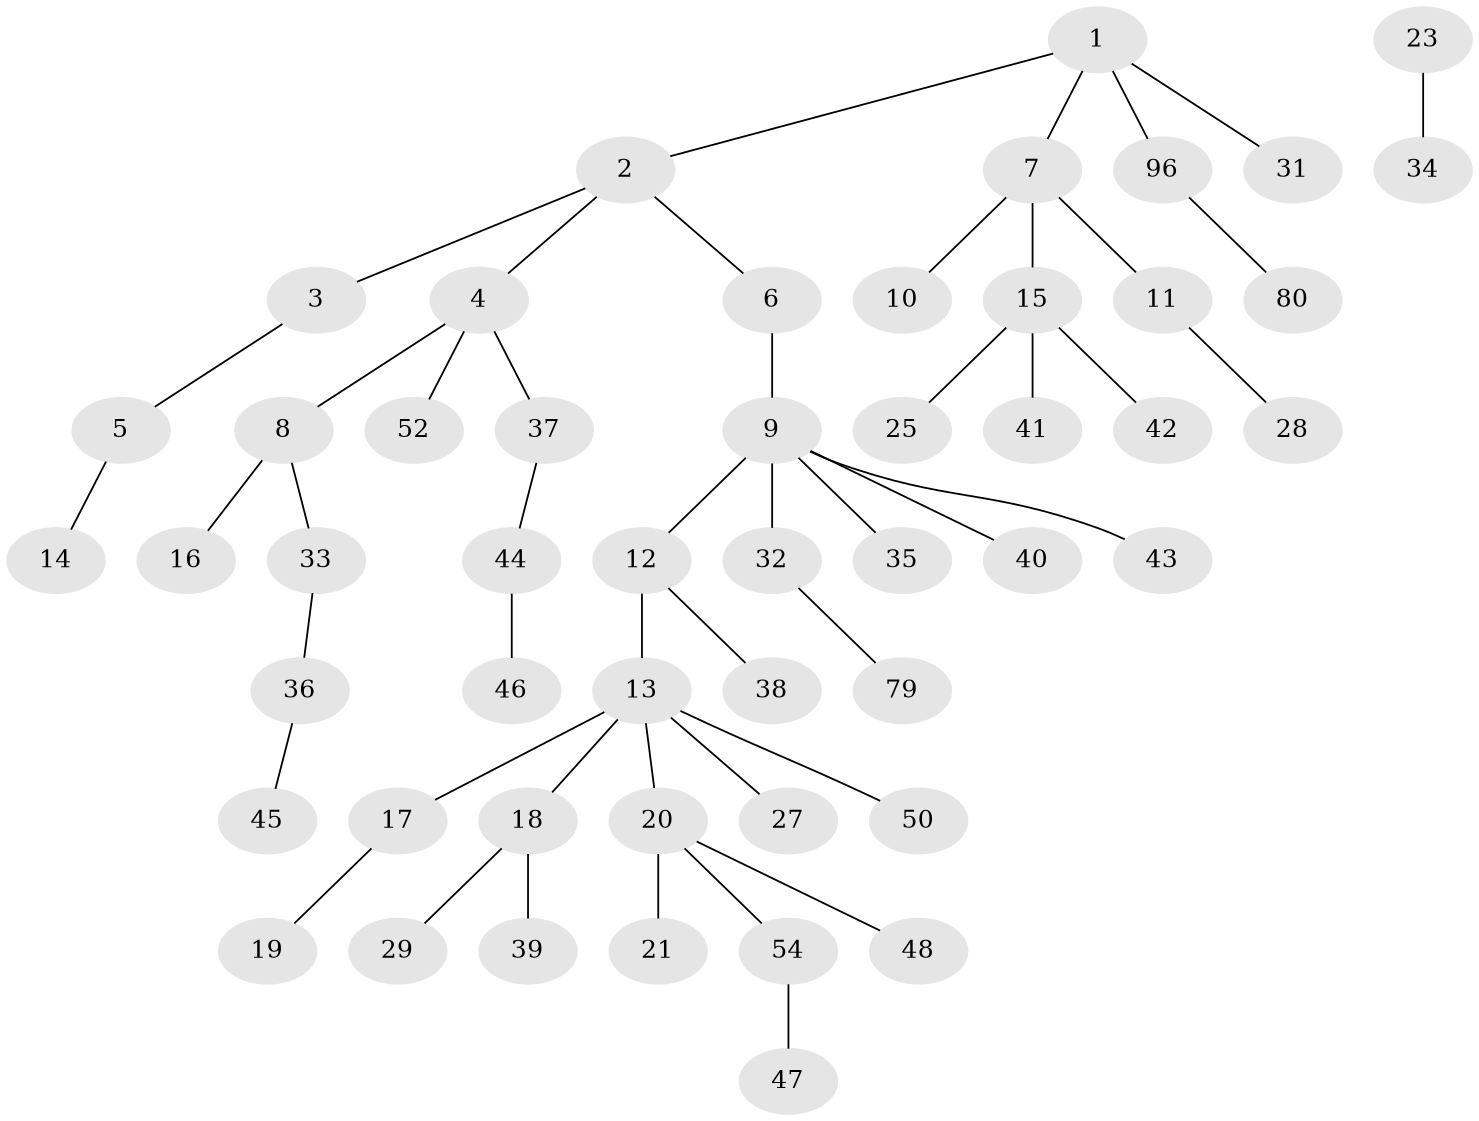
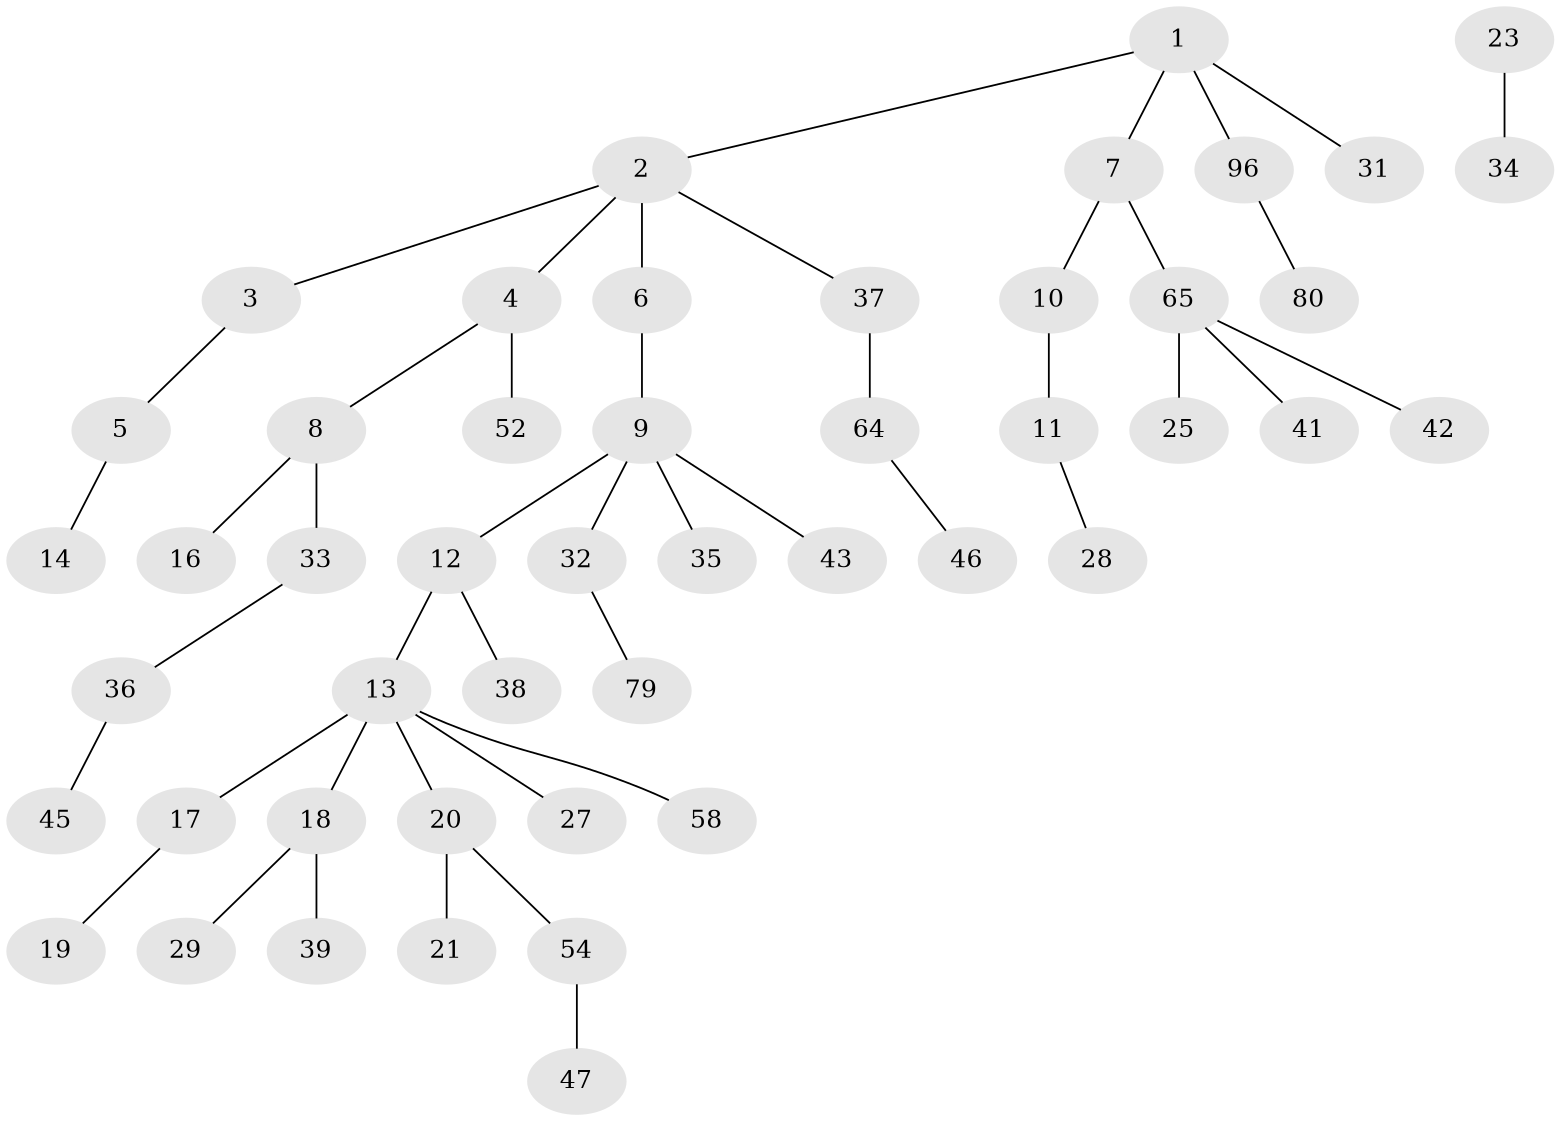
(1097, 235) -> (1049, 365)
(1033, 300) -> (1179, 300)
(512, 365) -> (756, 235)
(512, 561) -> (870, 430)
(1033, 561) -> none
(919, 821) -> (707, 821)
(919, 951) -> none
